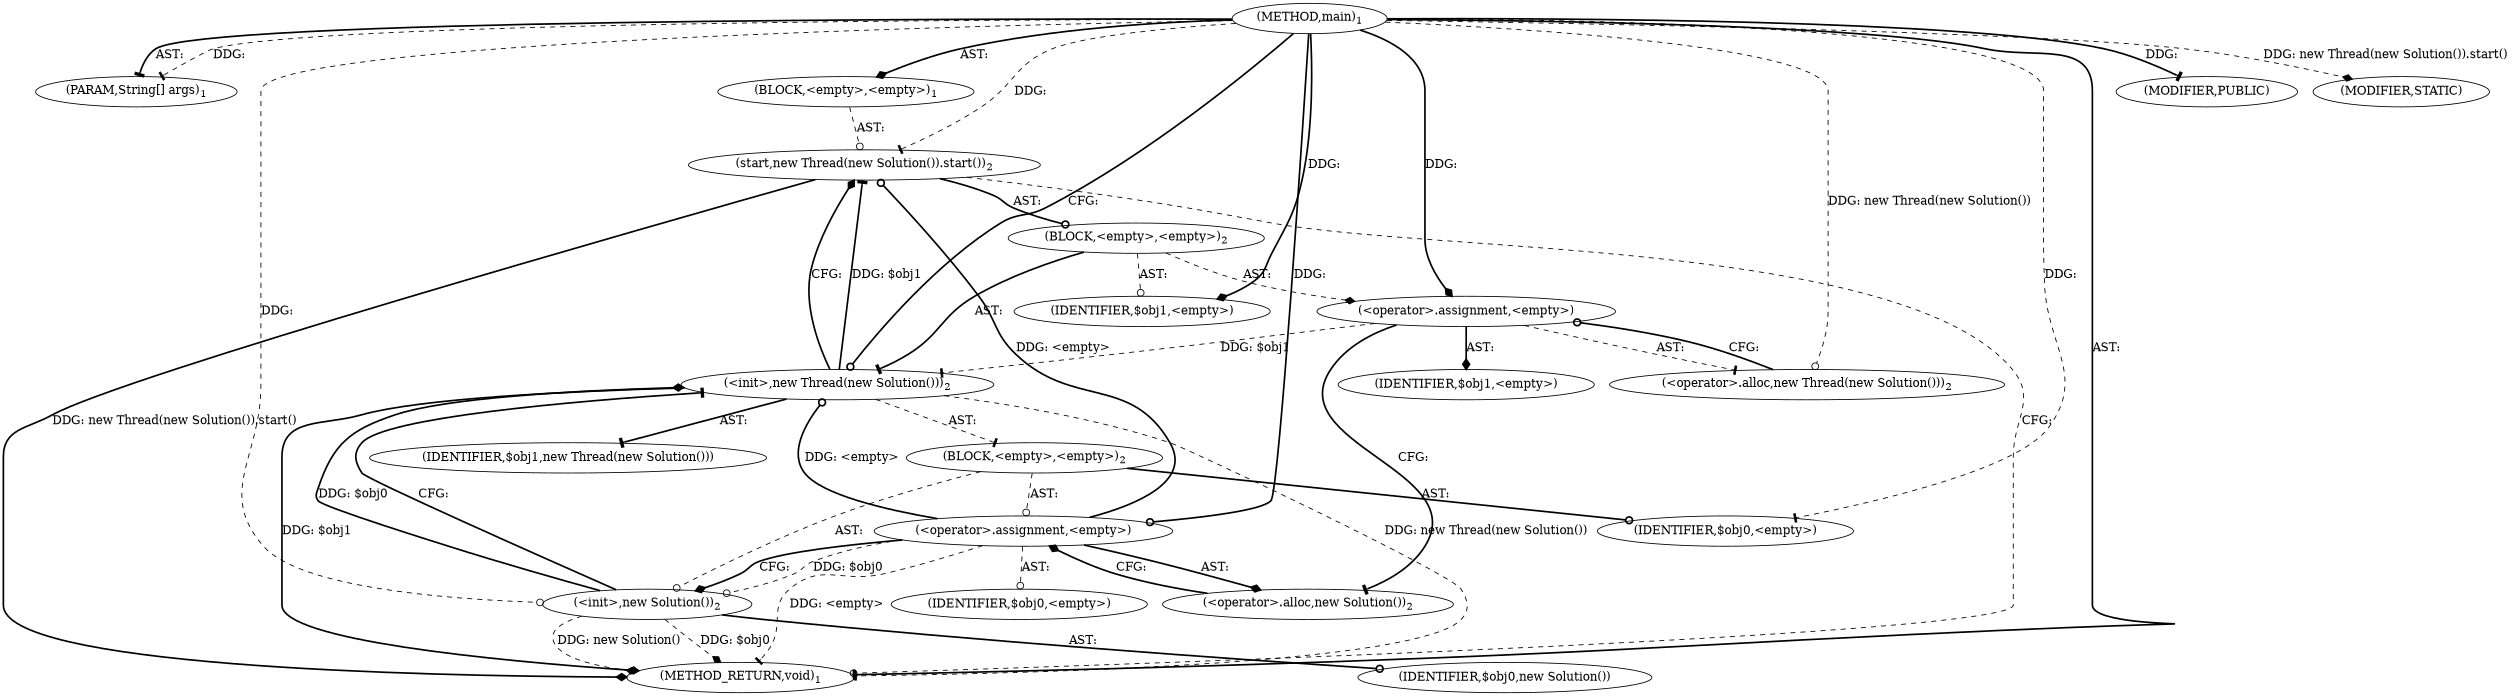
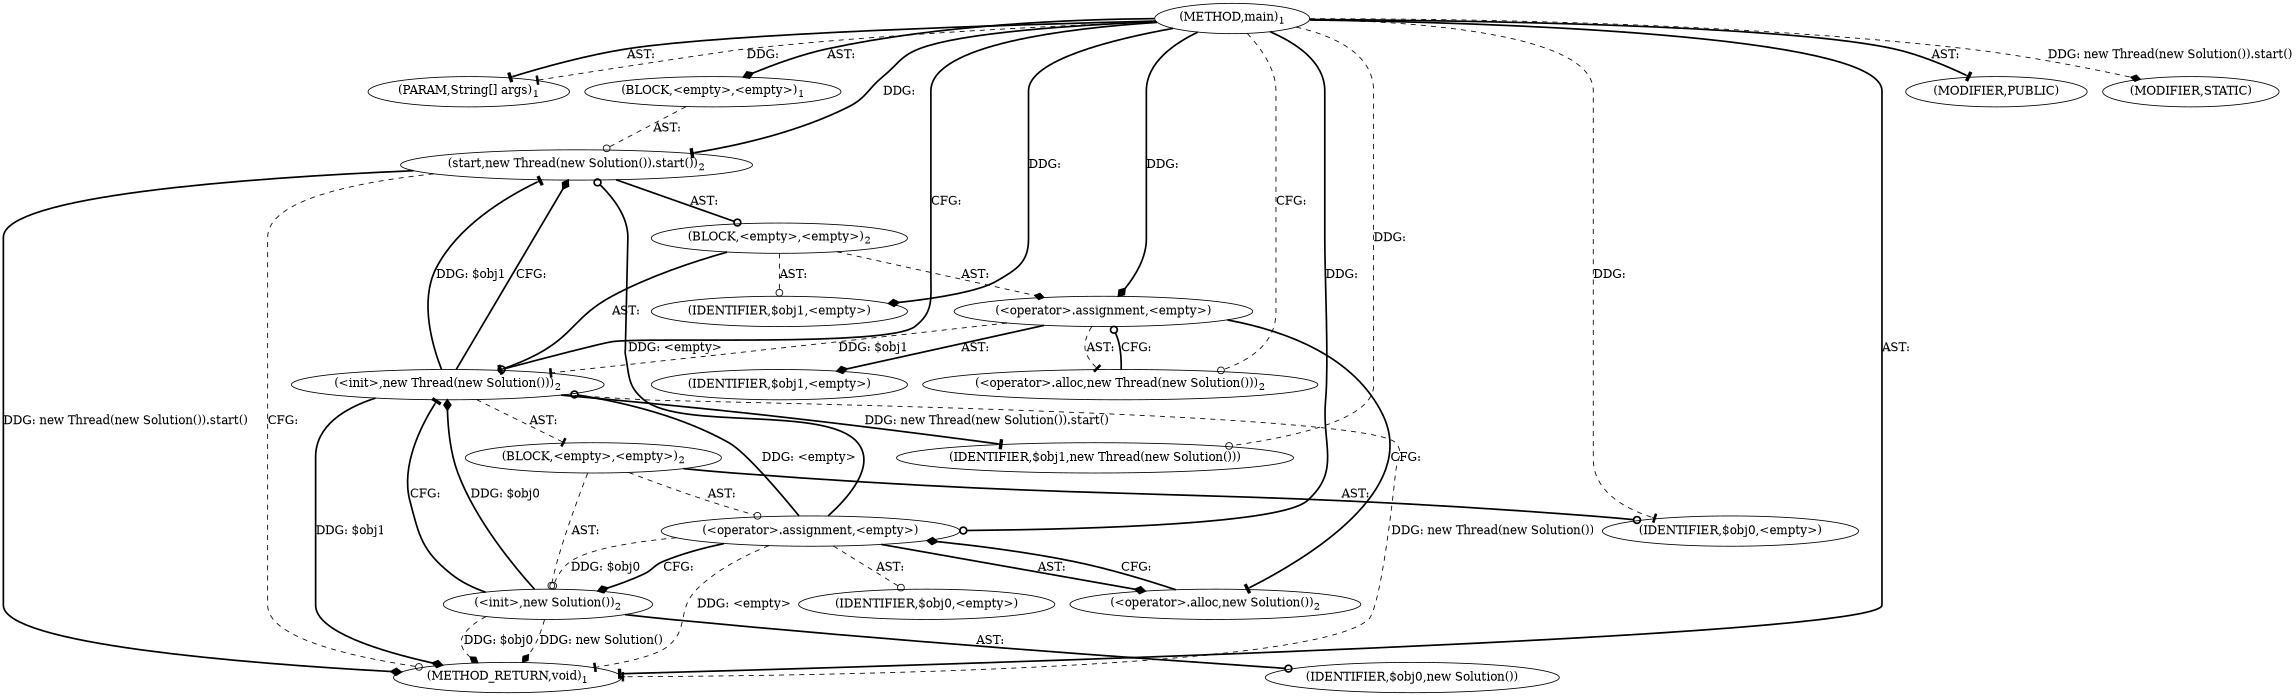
(1054, 48) -> (913, 52)
(2164, 55) -> (1948, 55)
(372, 61) -> (1374, 265)
(1930, 202) -> (1293, 202)
(736, 421) -> (987, 421)
